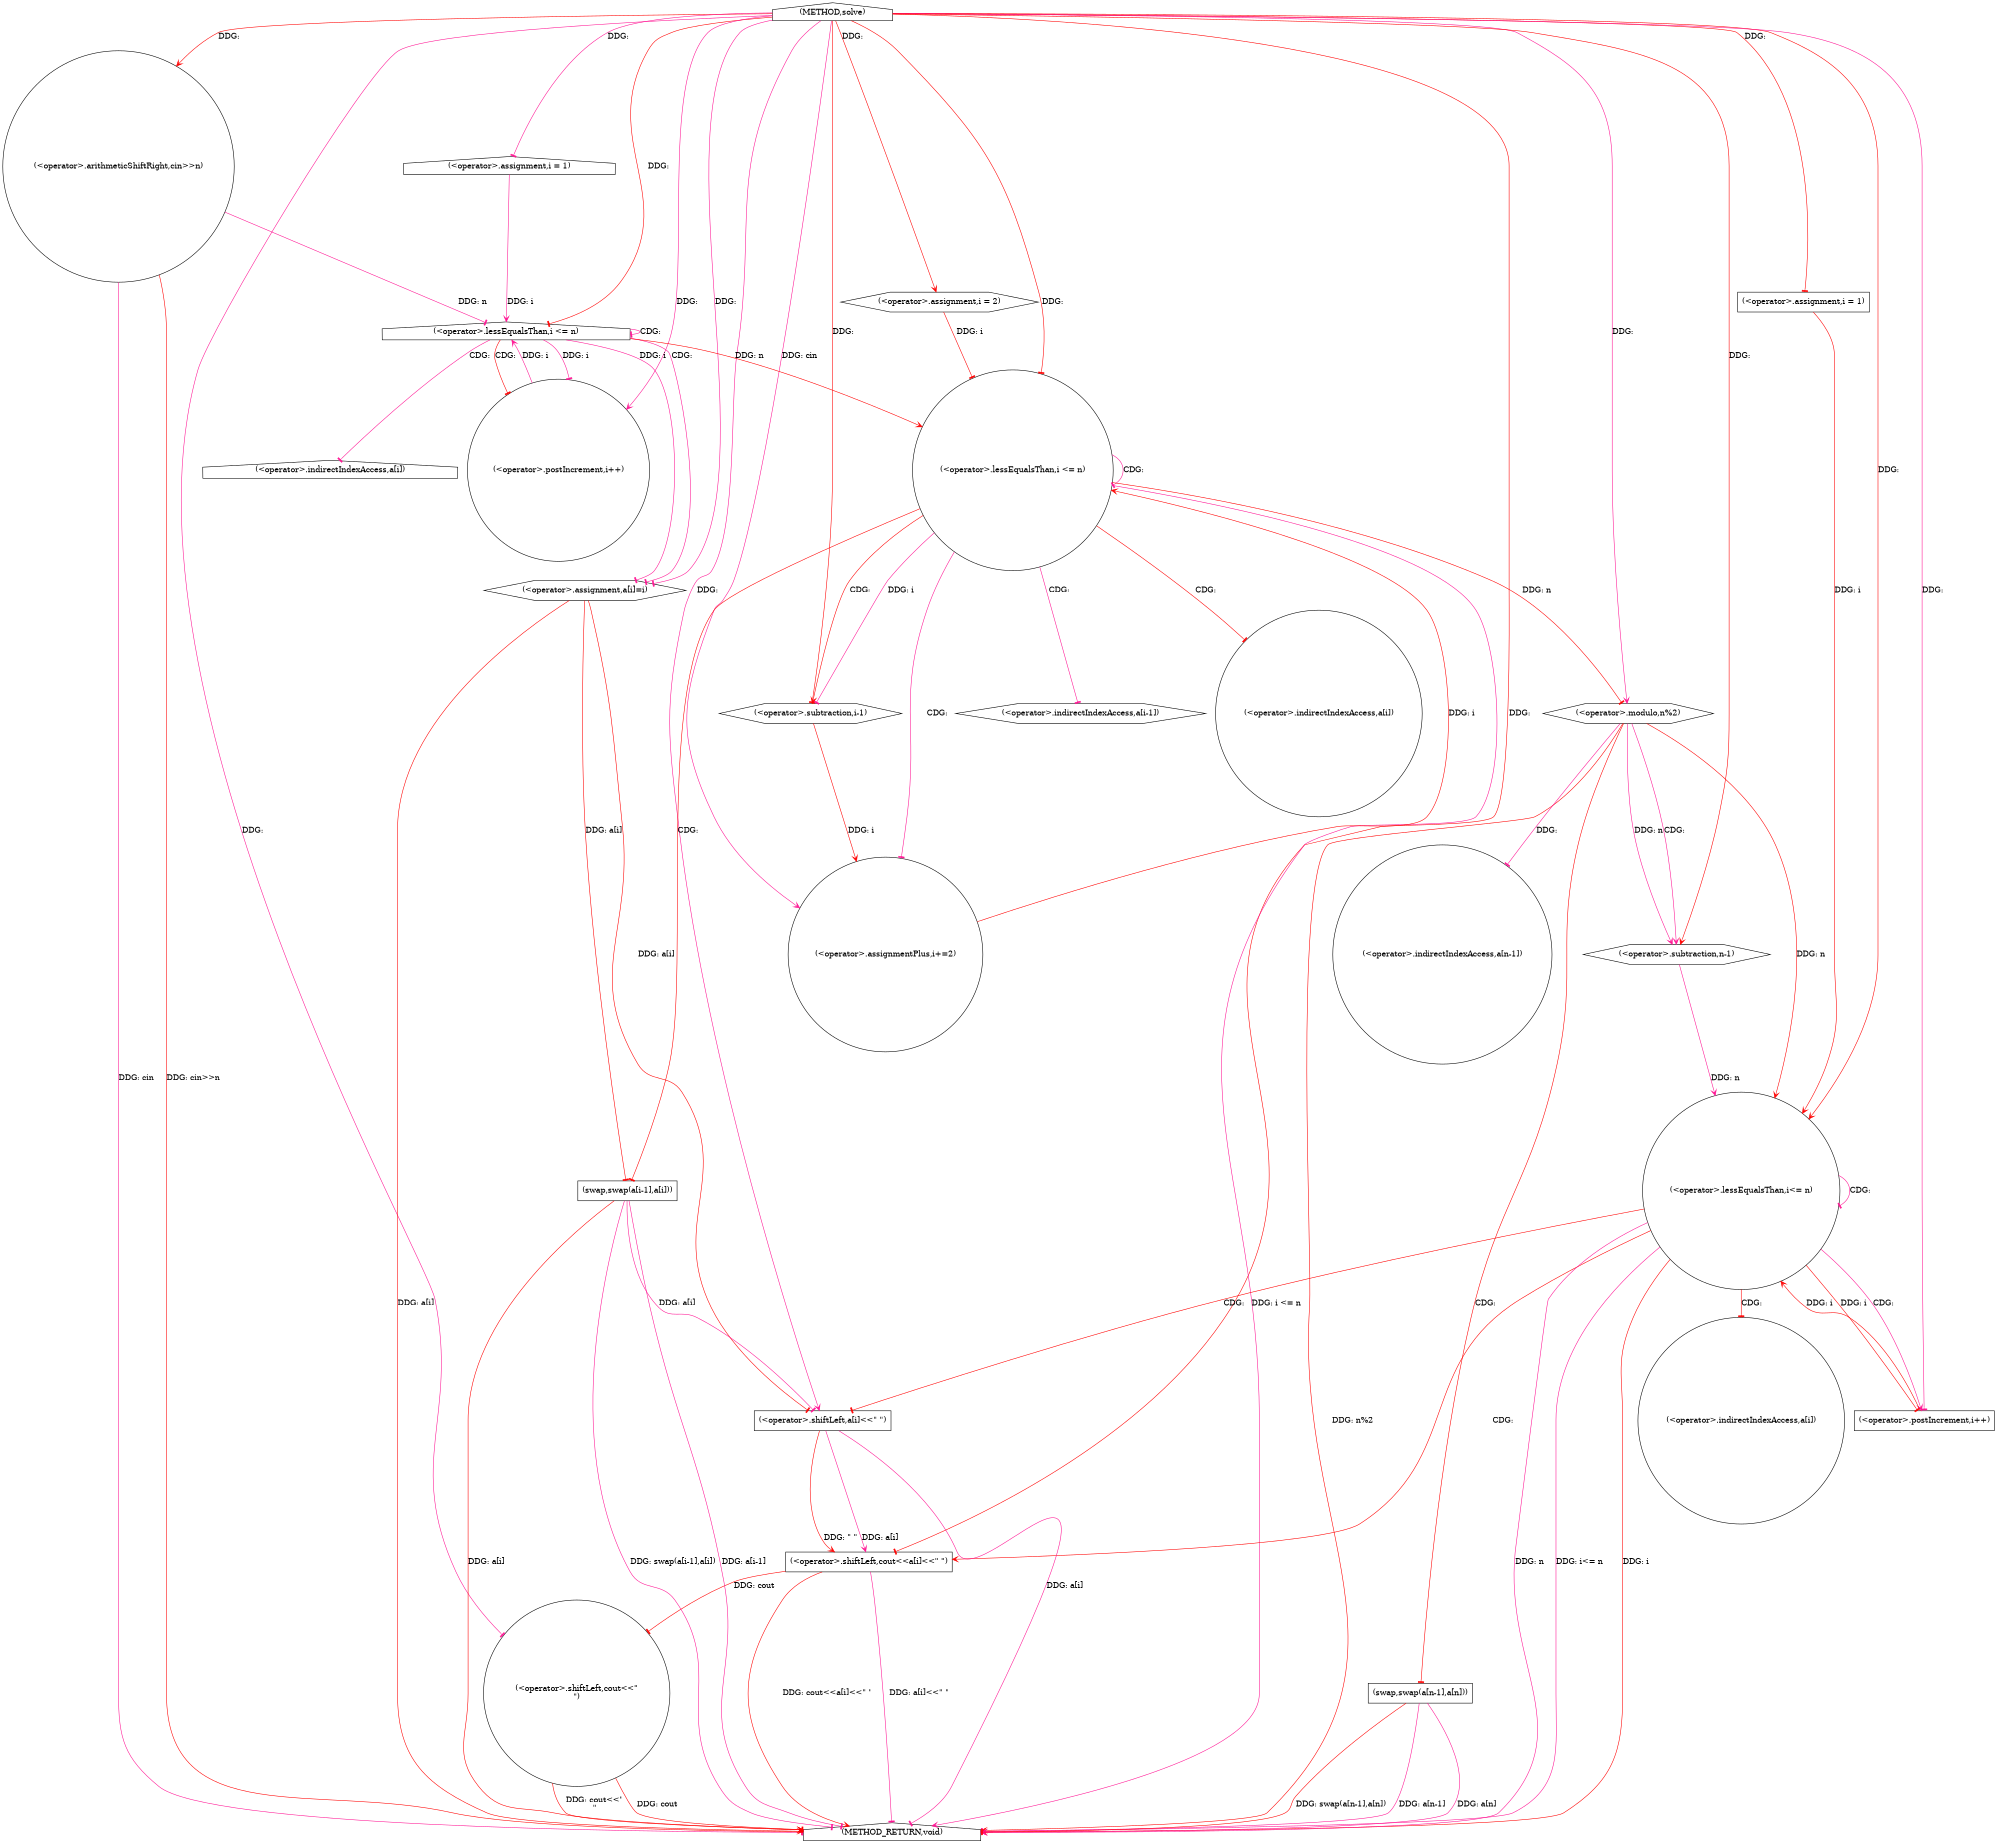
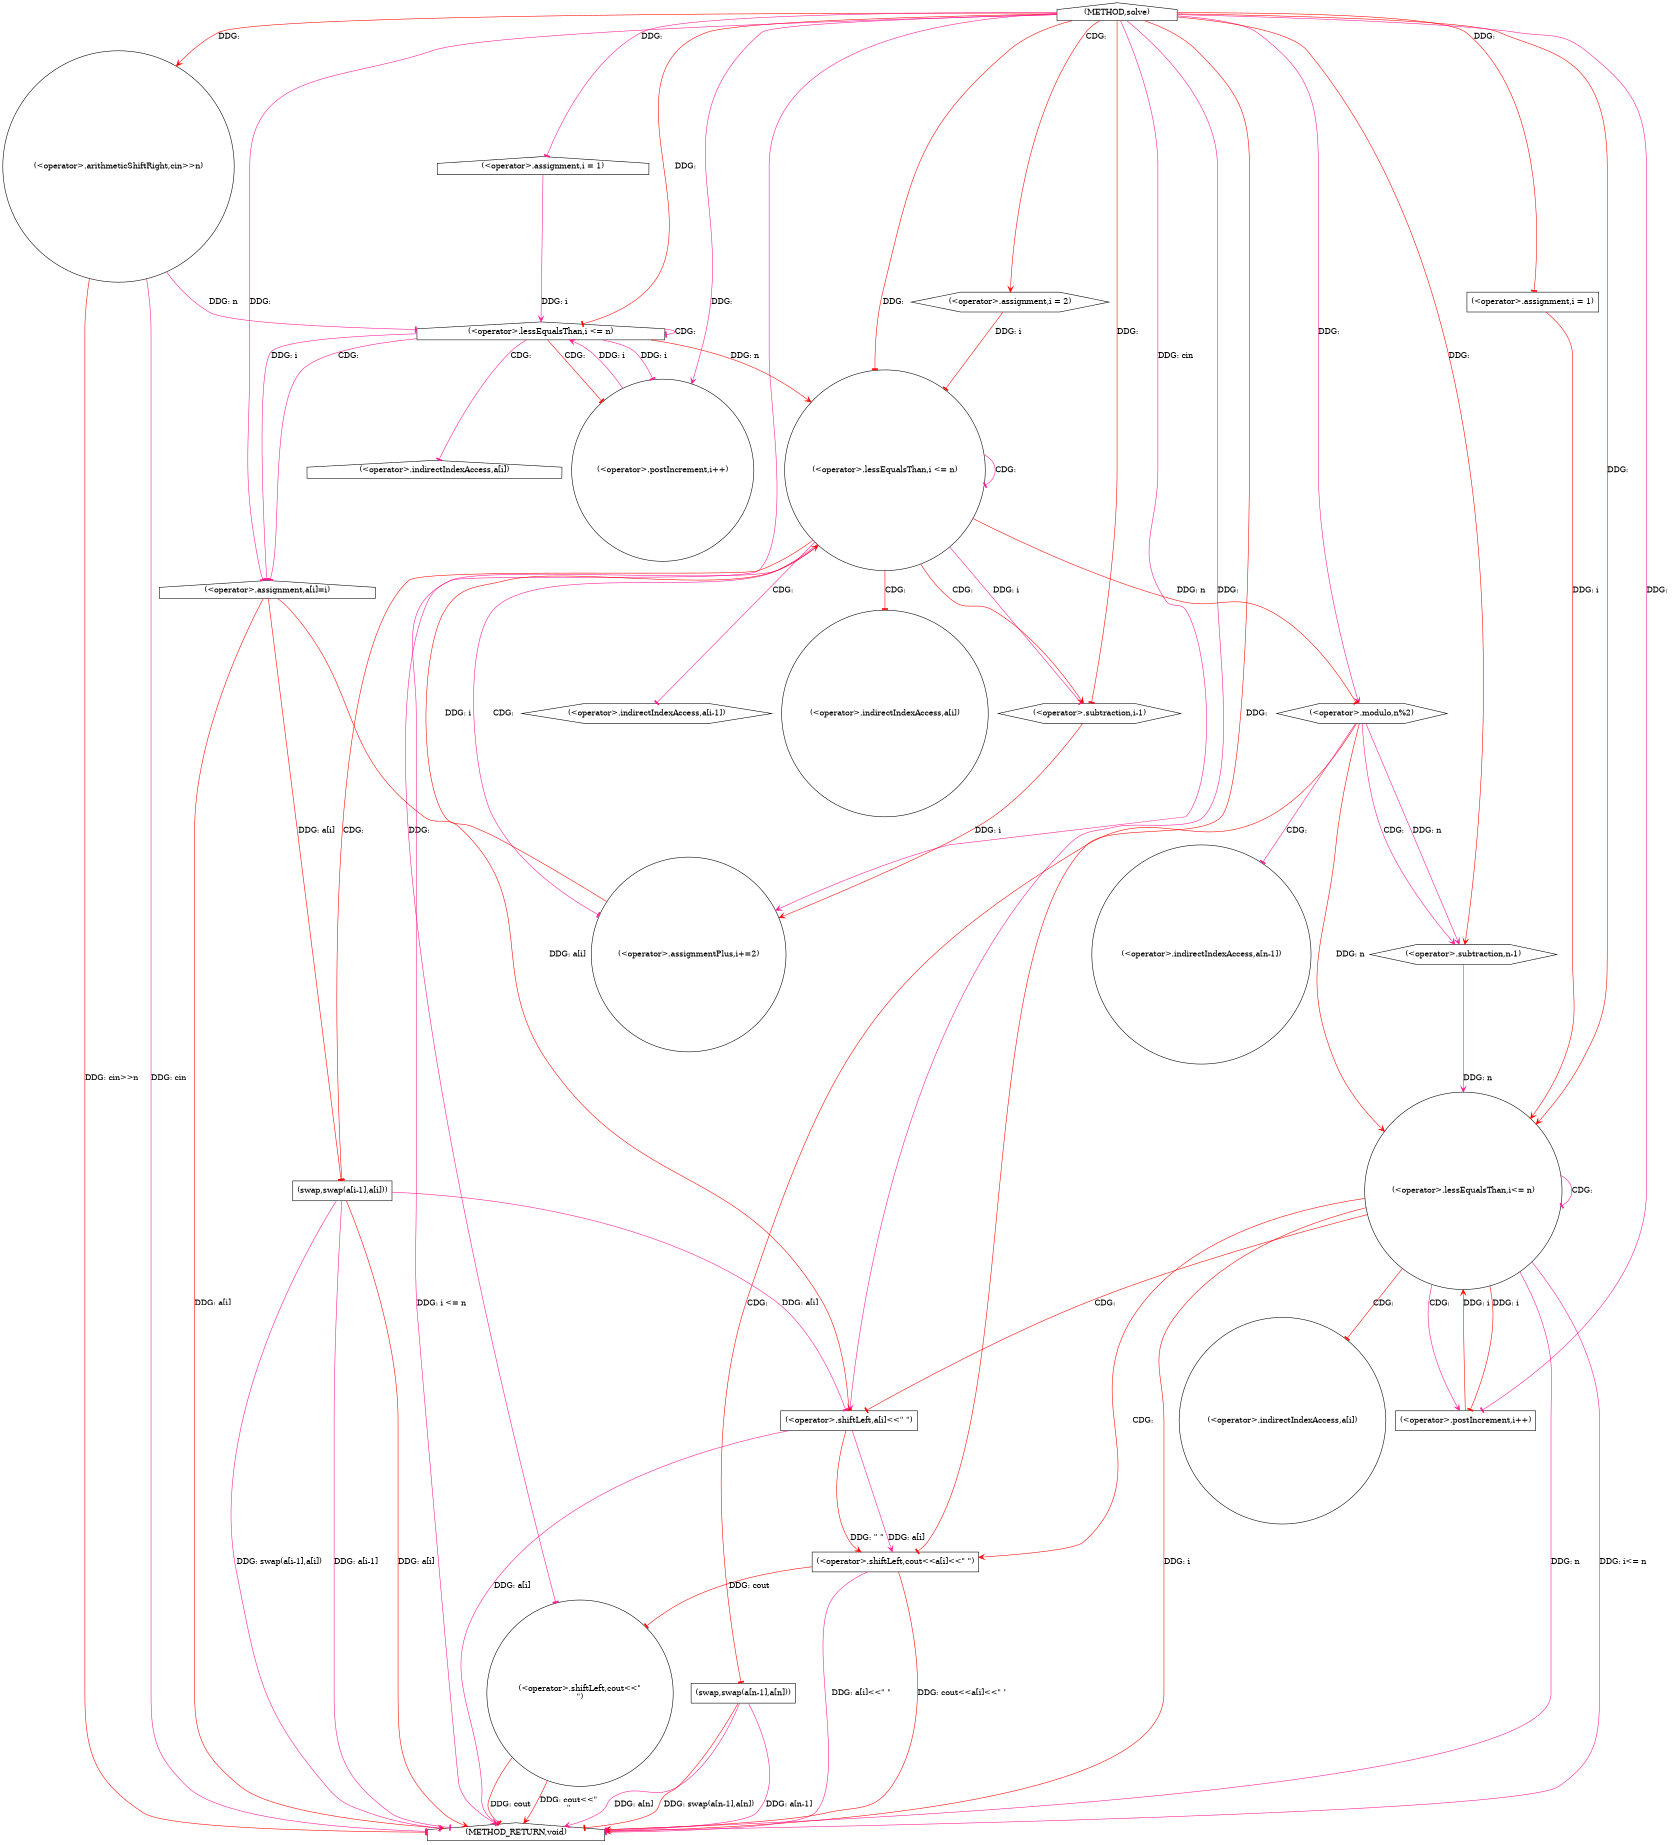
(854, 37) -> (1097, 37)
(585, 590) -> (267, 590)
(1548, 831) -> (1298, 831)
(1310, 1312) -> none
